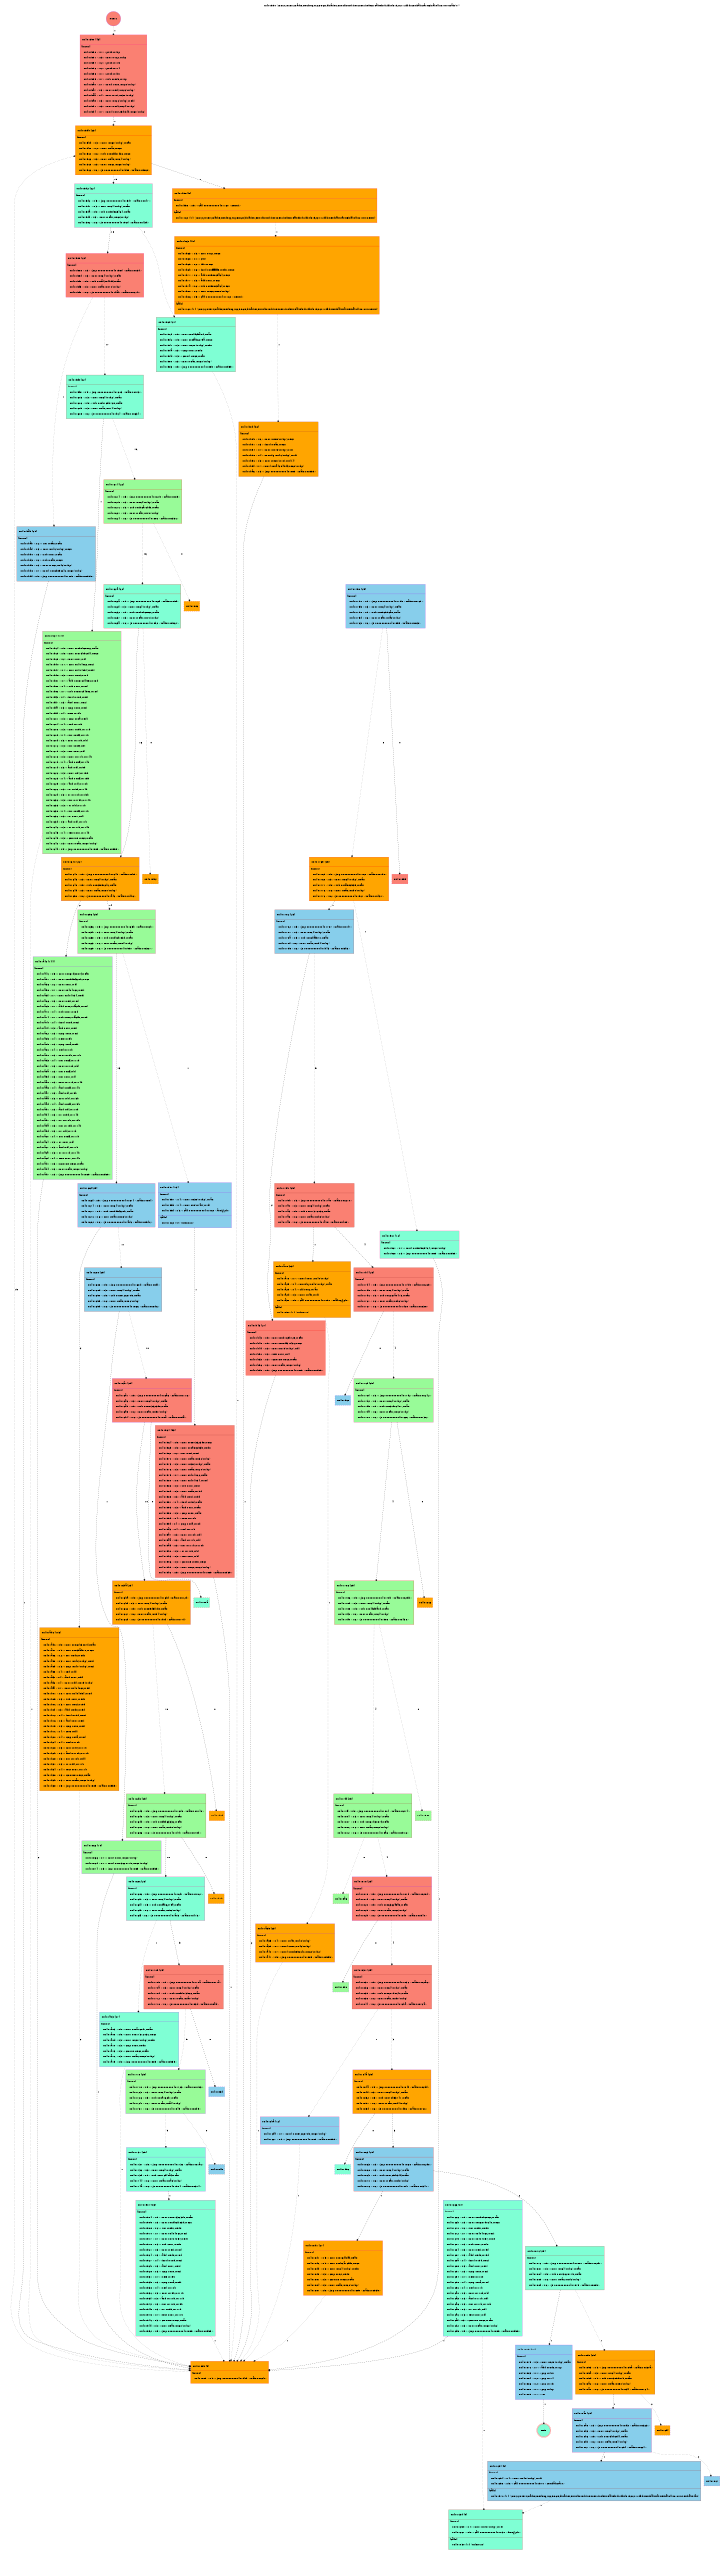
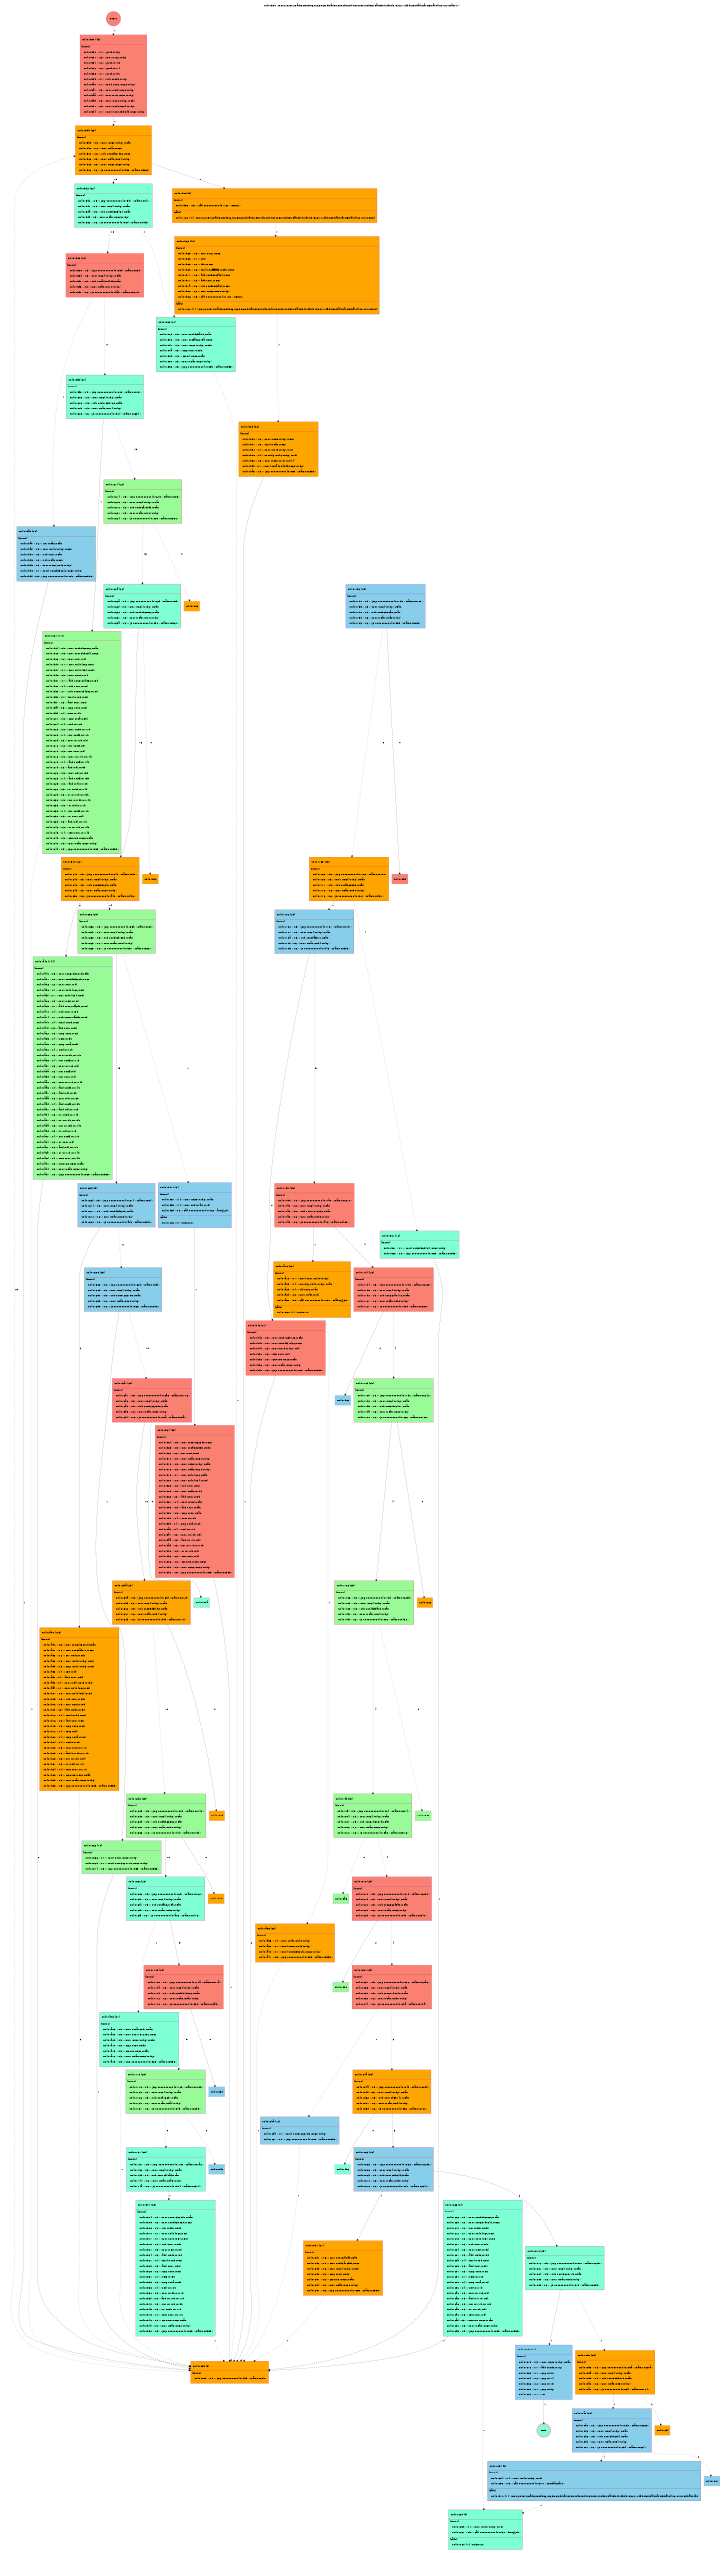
(277, 275) -> (277, 275)
